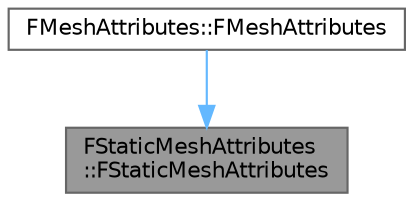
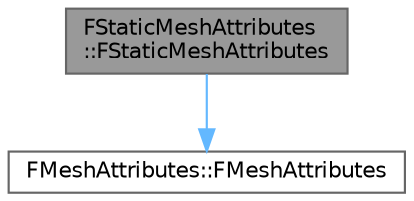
(207, 78) -> (207, 101)
